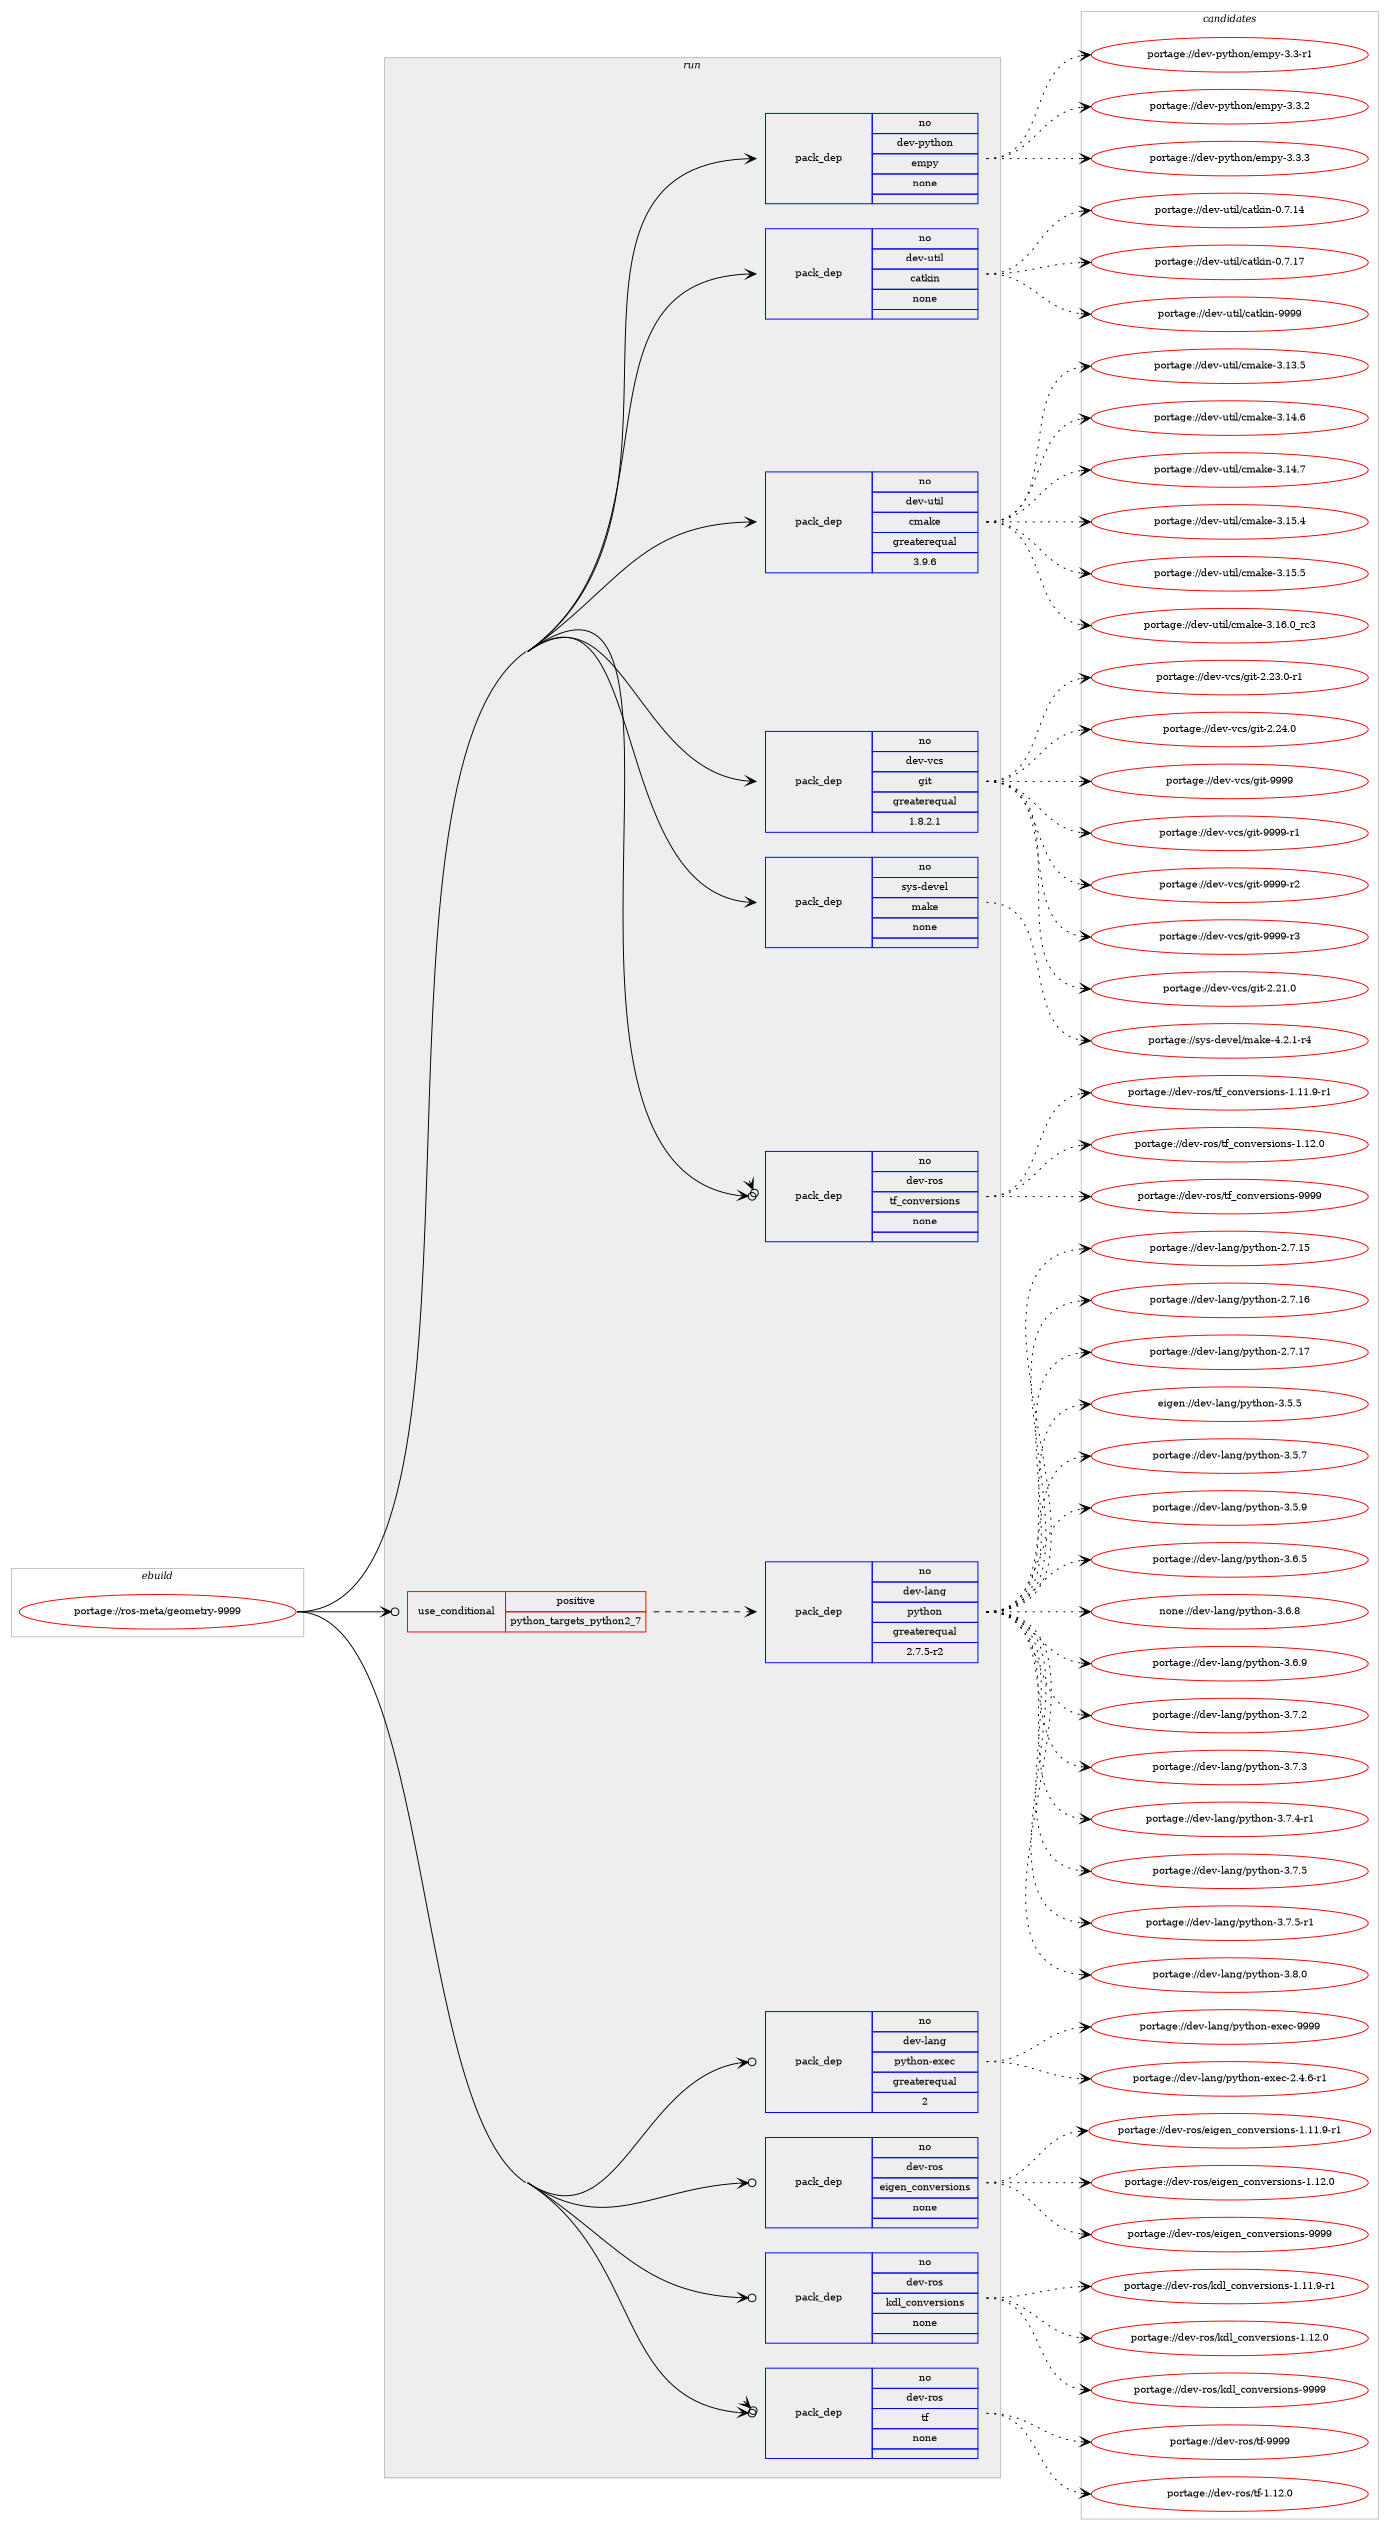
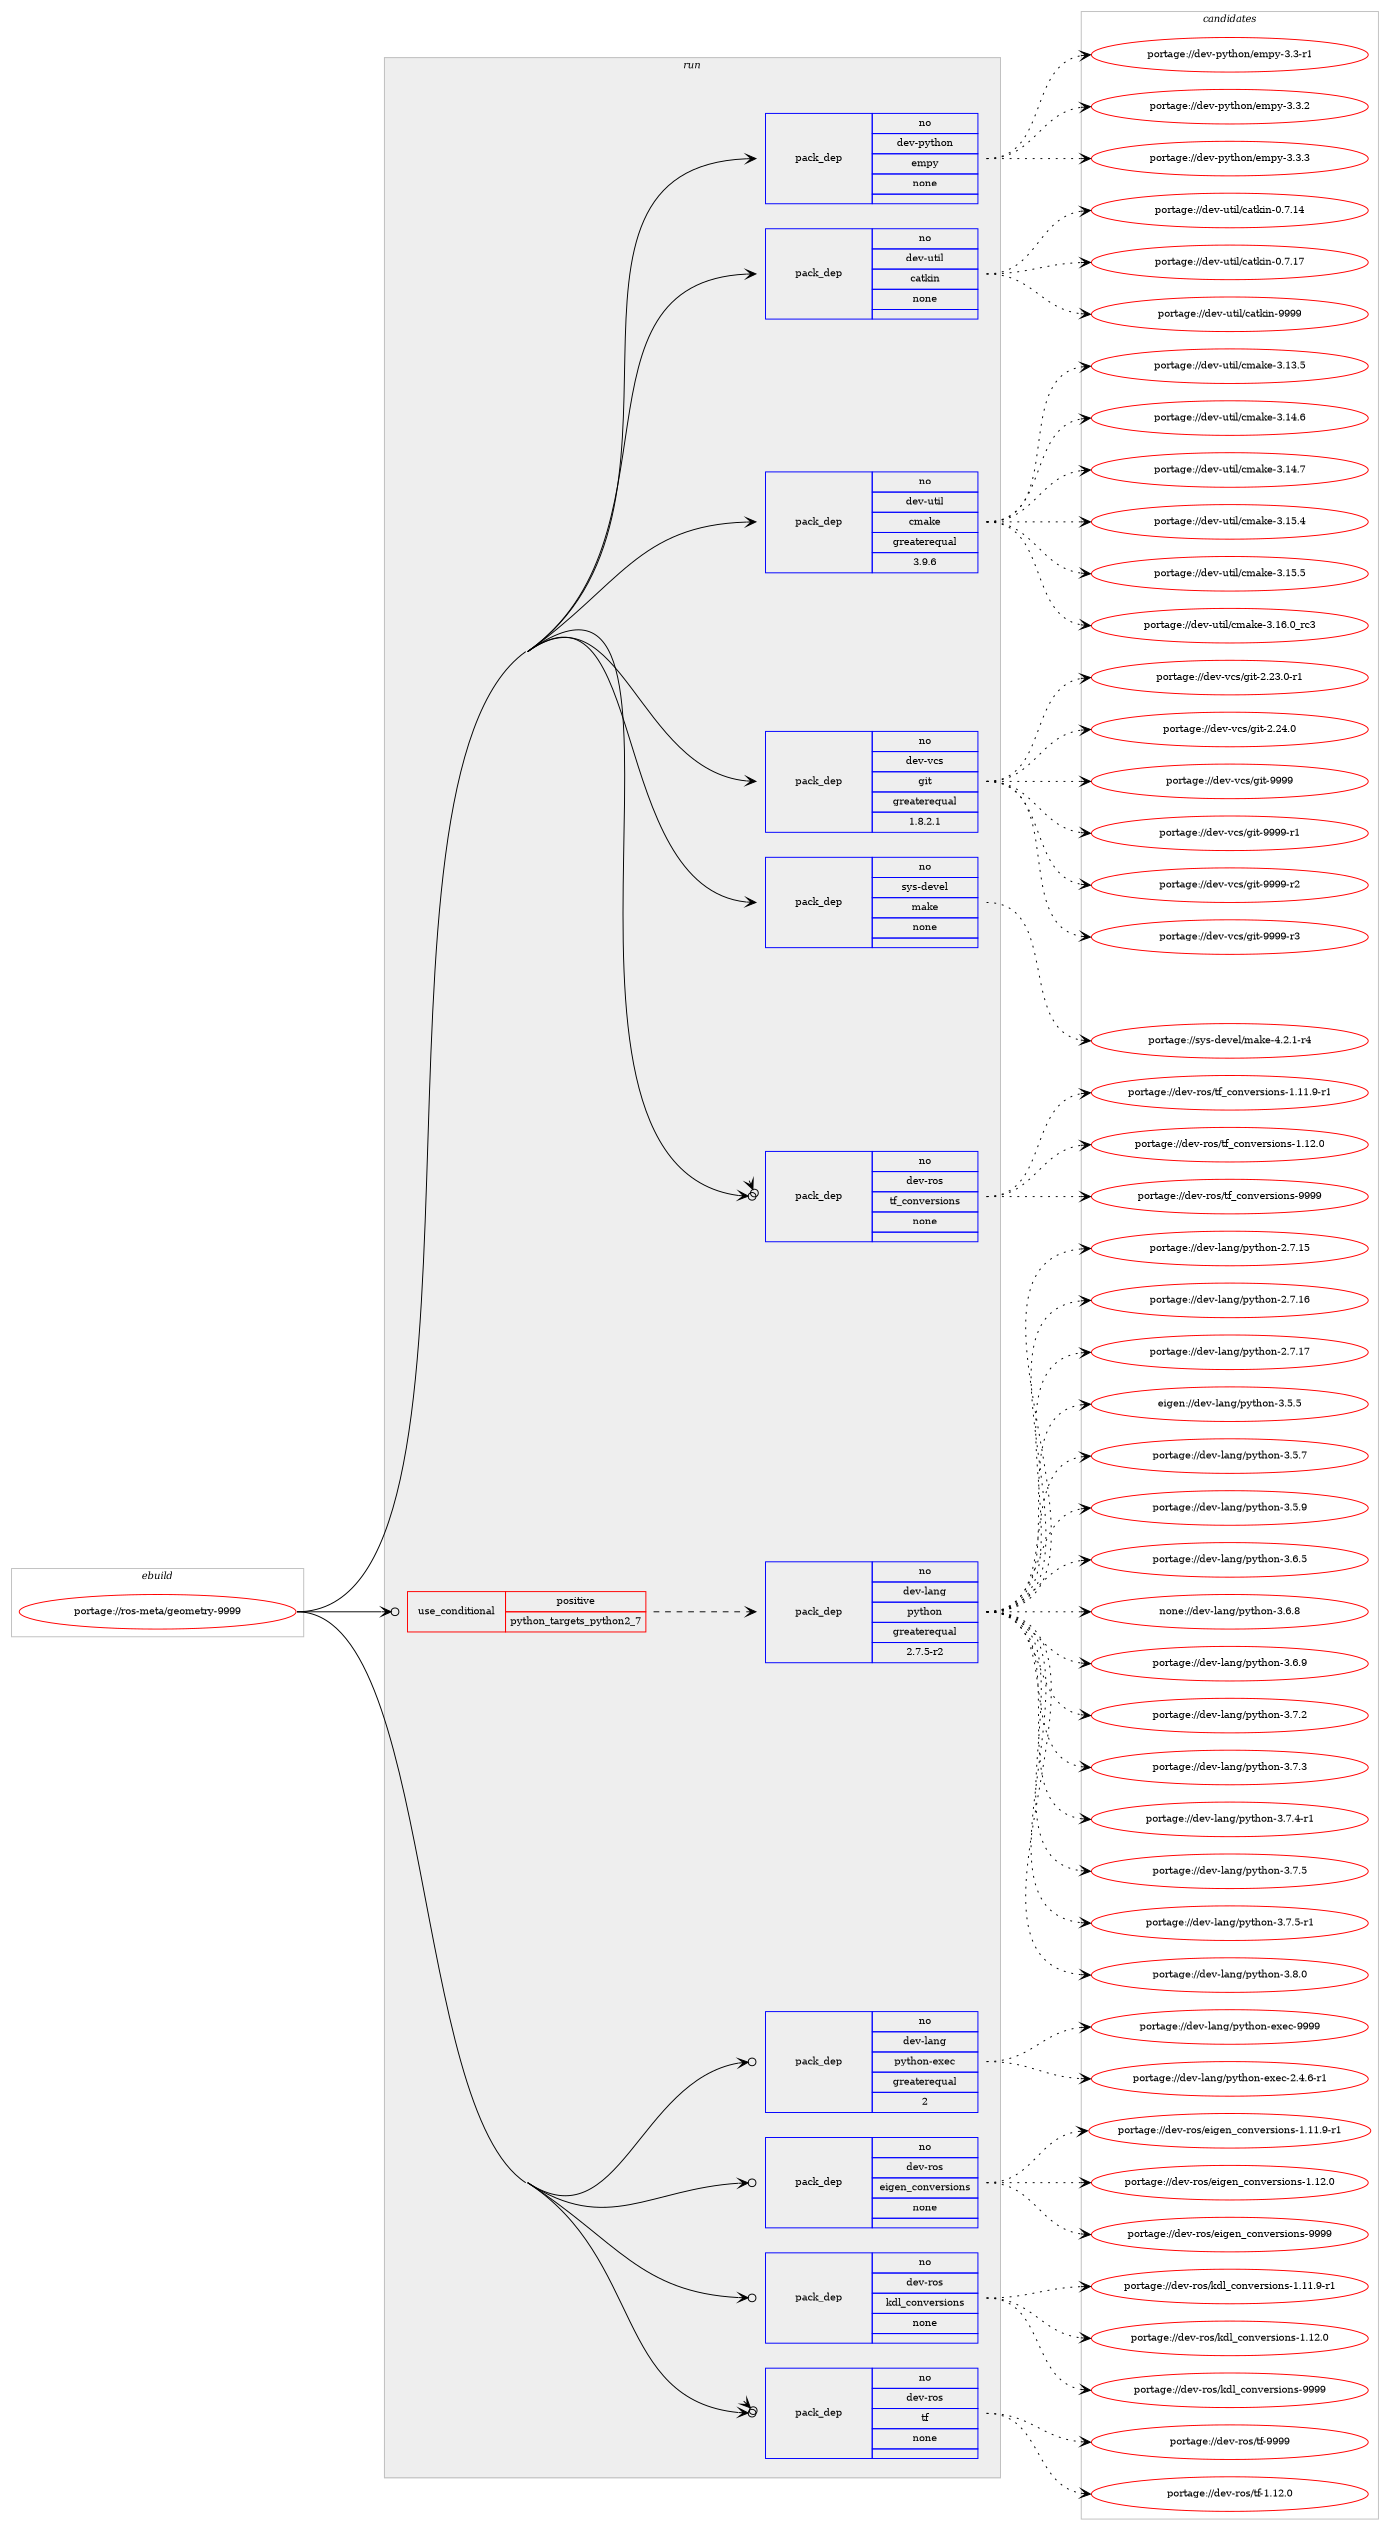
(1230, 989) -> none
